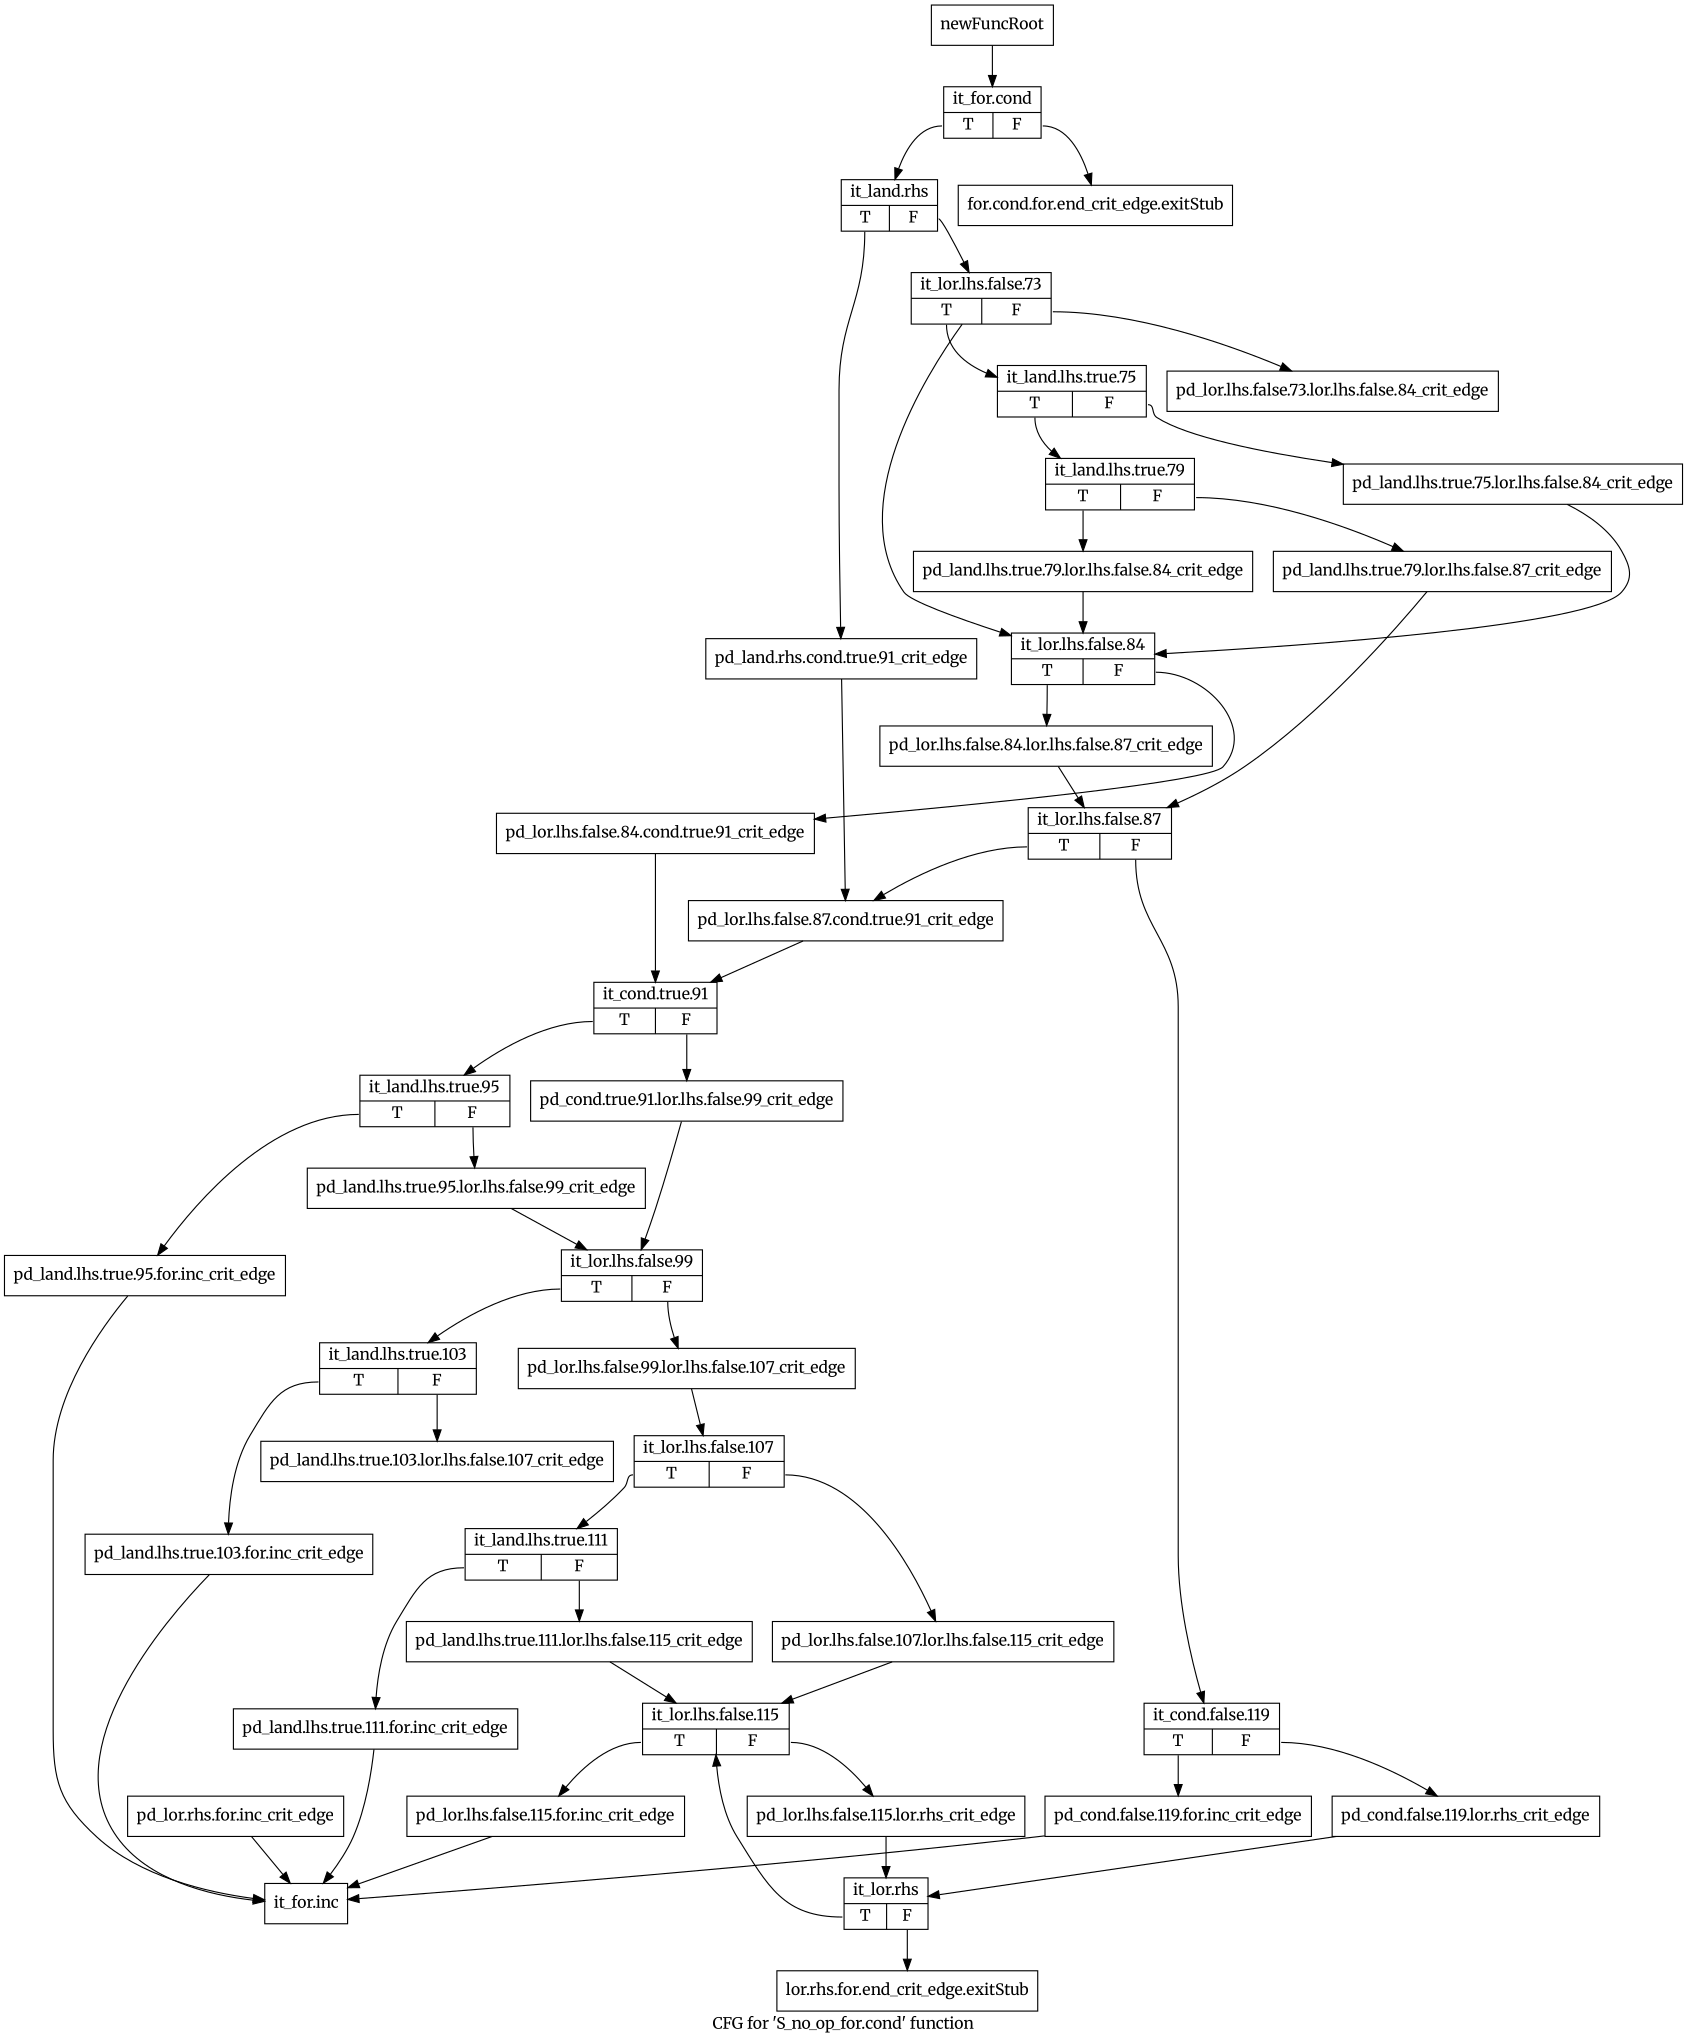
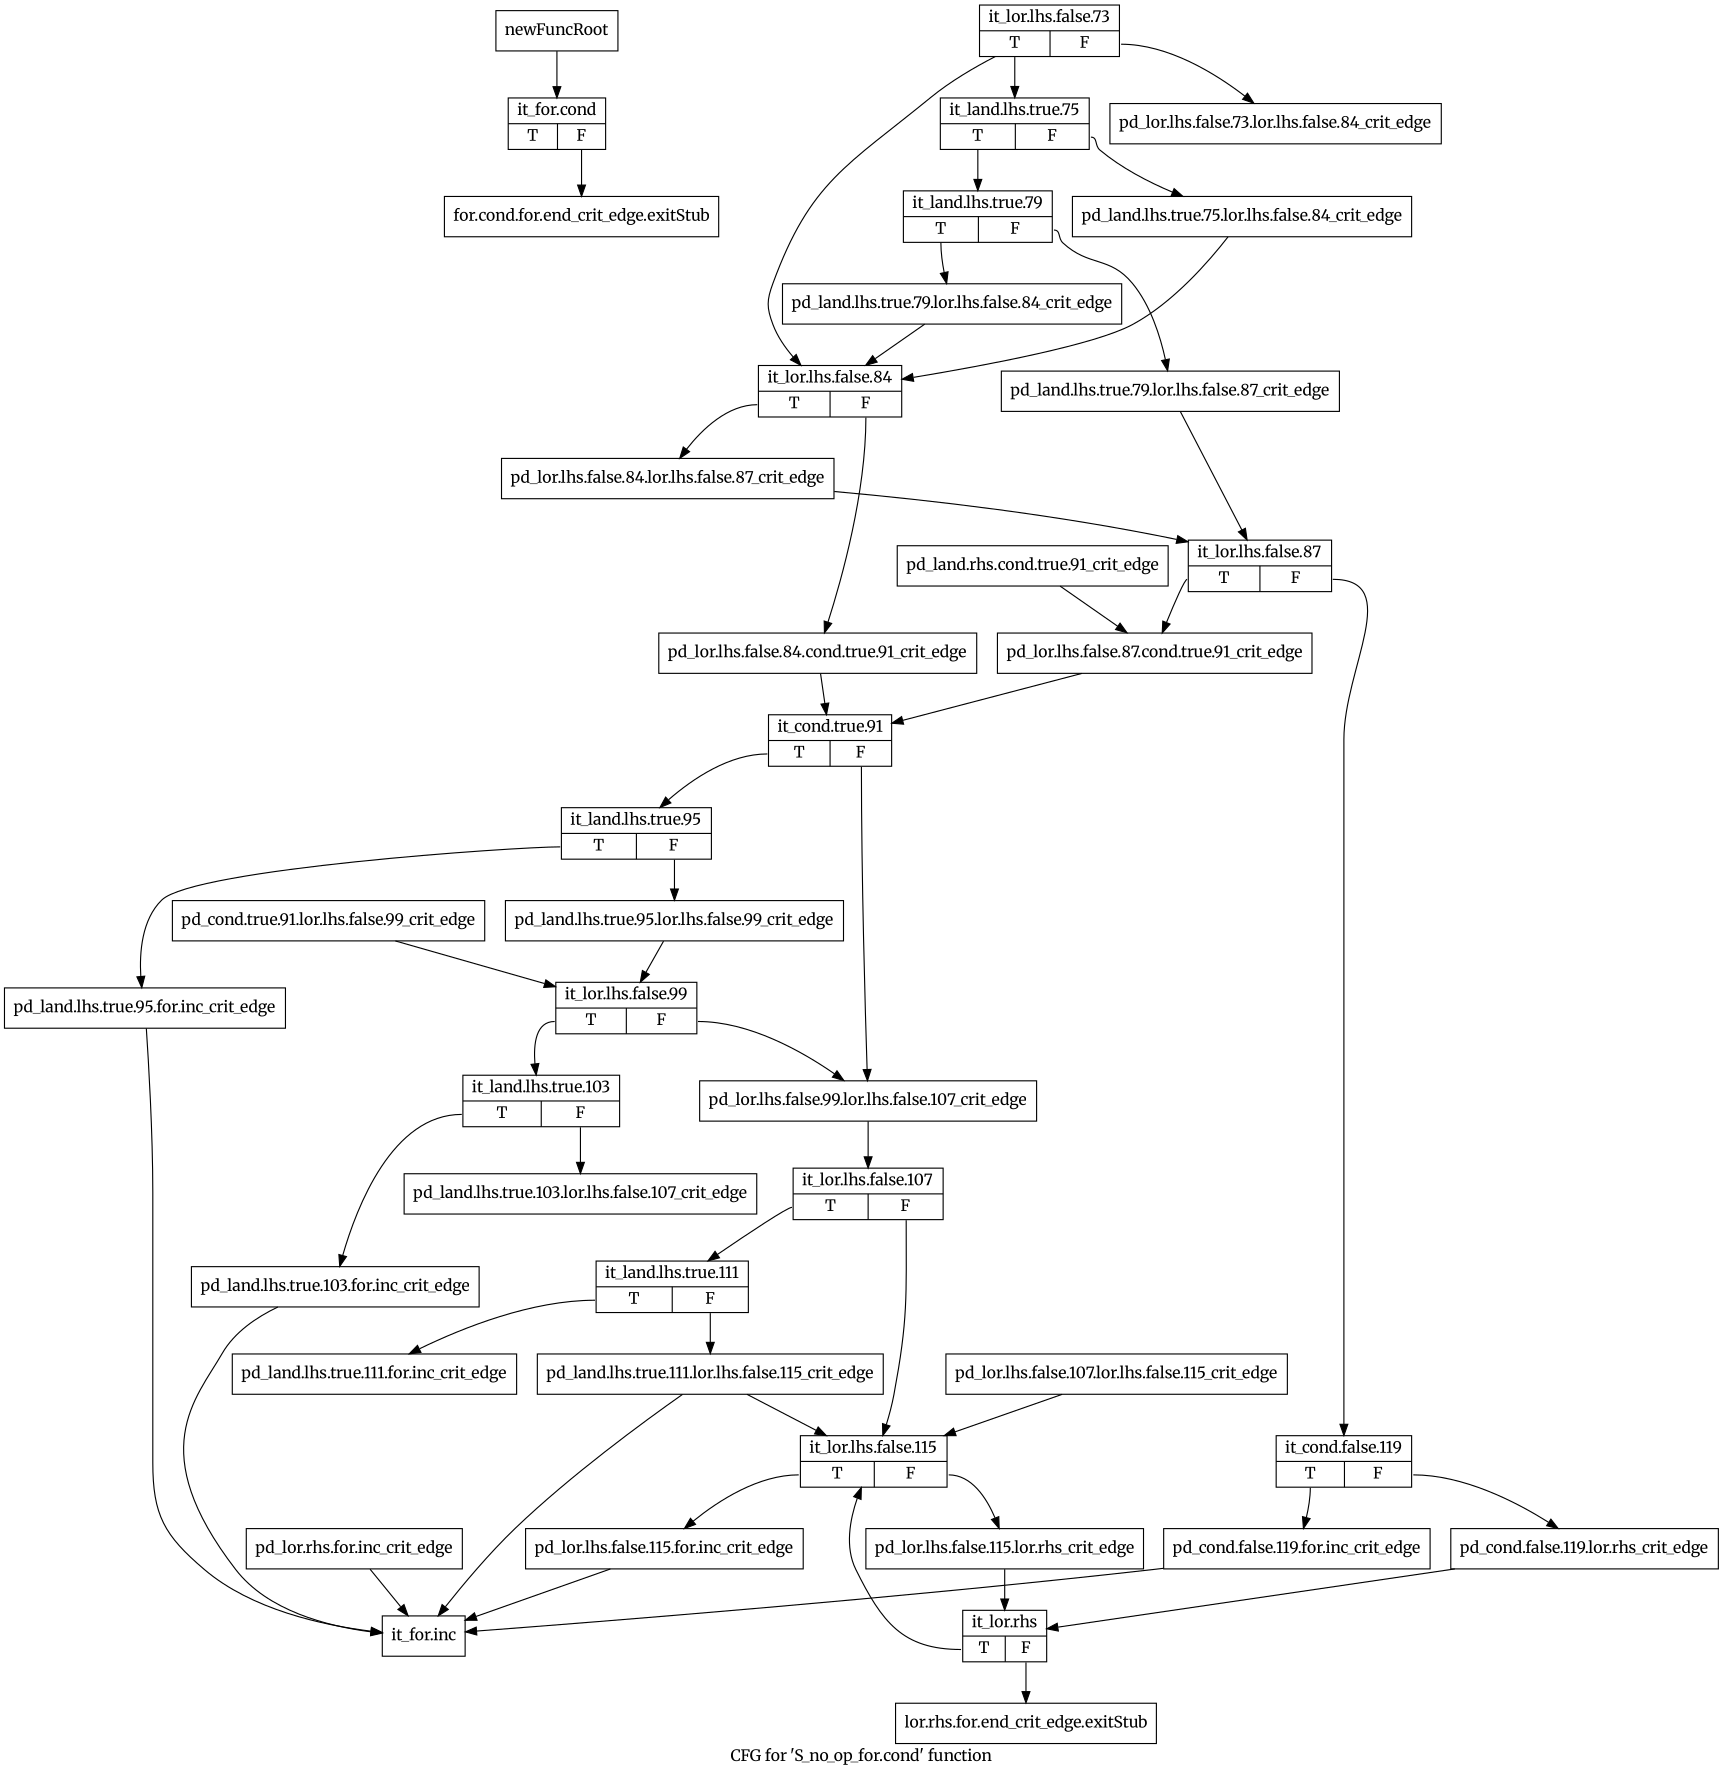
(889, 205) -> none
(687, 1052) -> (863, 918)
(875, 1522) -> (904, 1323)
(361, 1815) -> (556, 1492)
